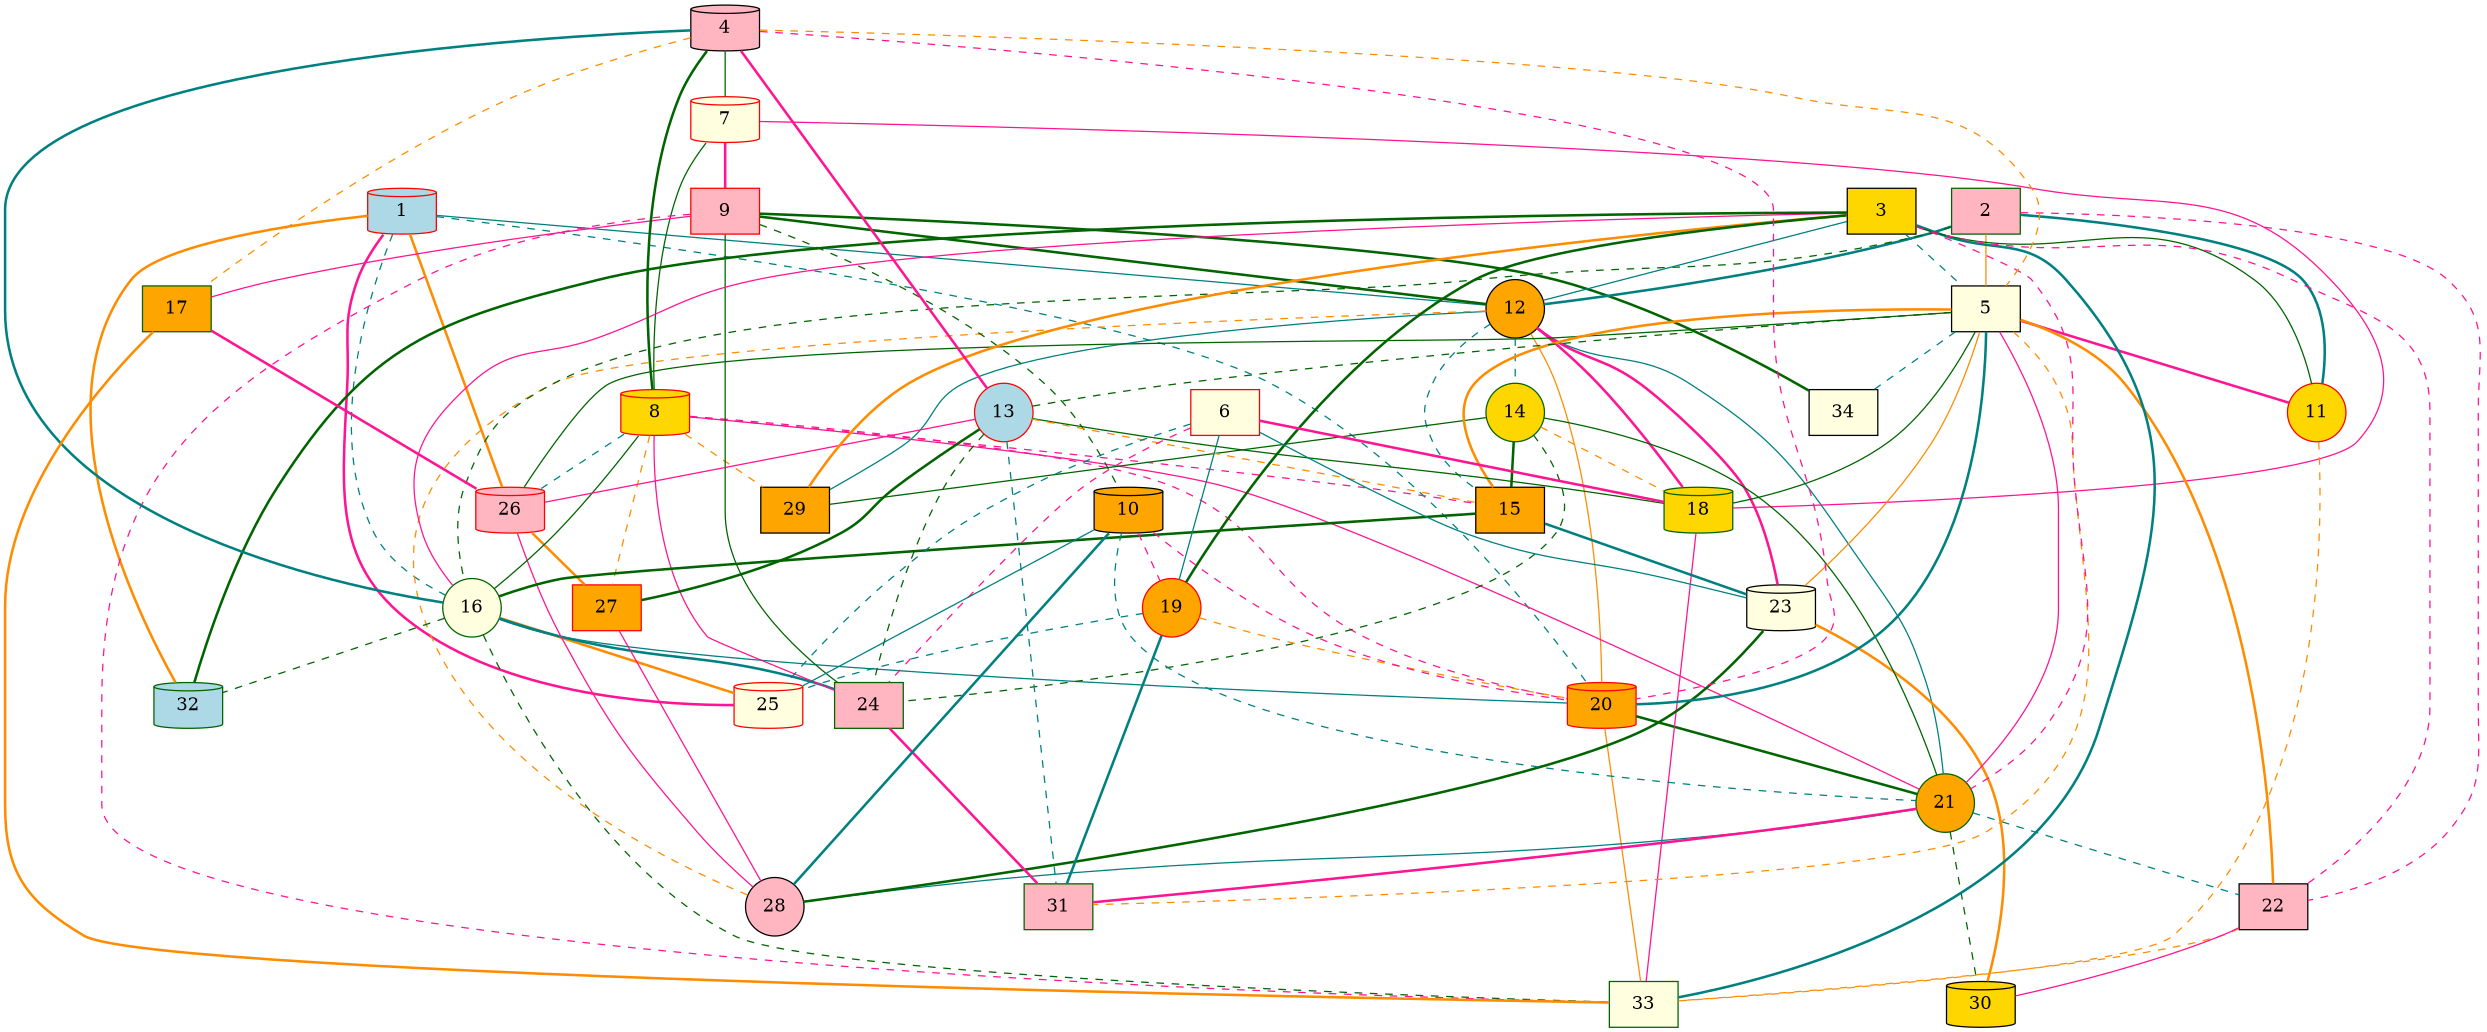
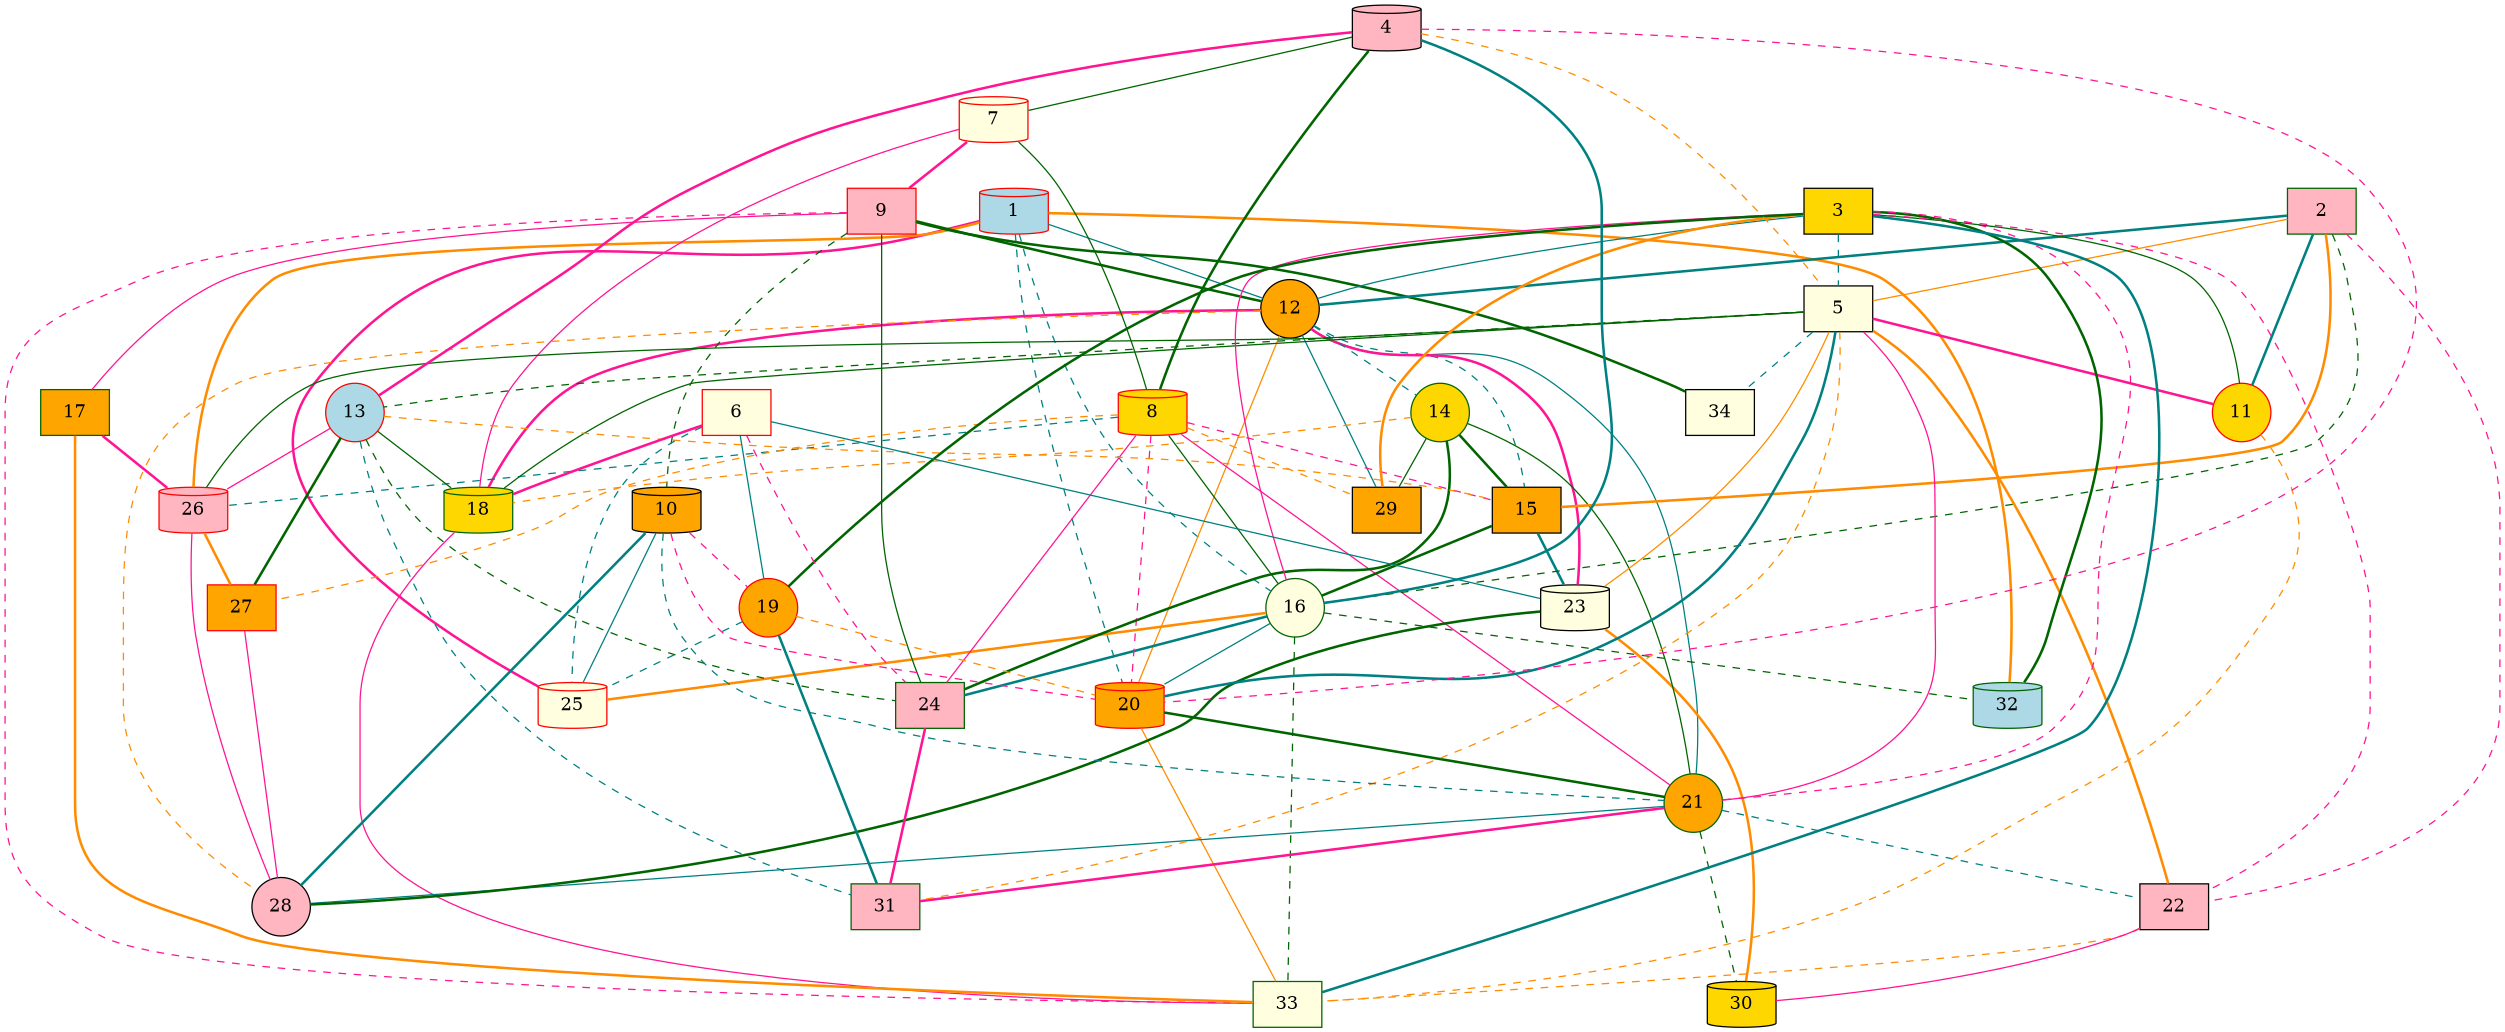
(435, 136) -> none
(1696, 319) -> (2032, 475)
(1275, 647) -> (1243, 583)
